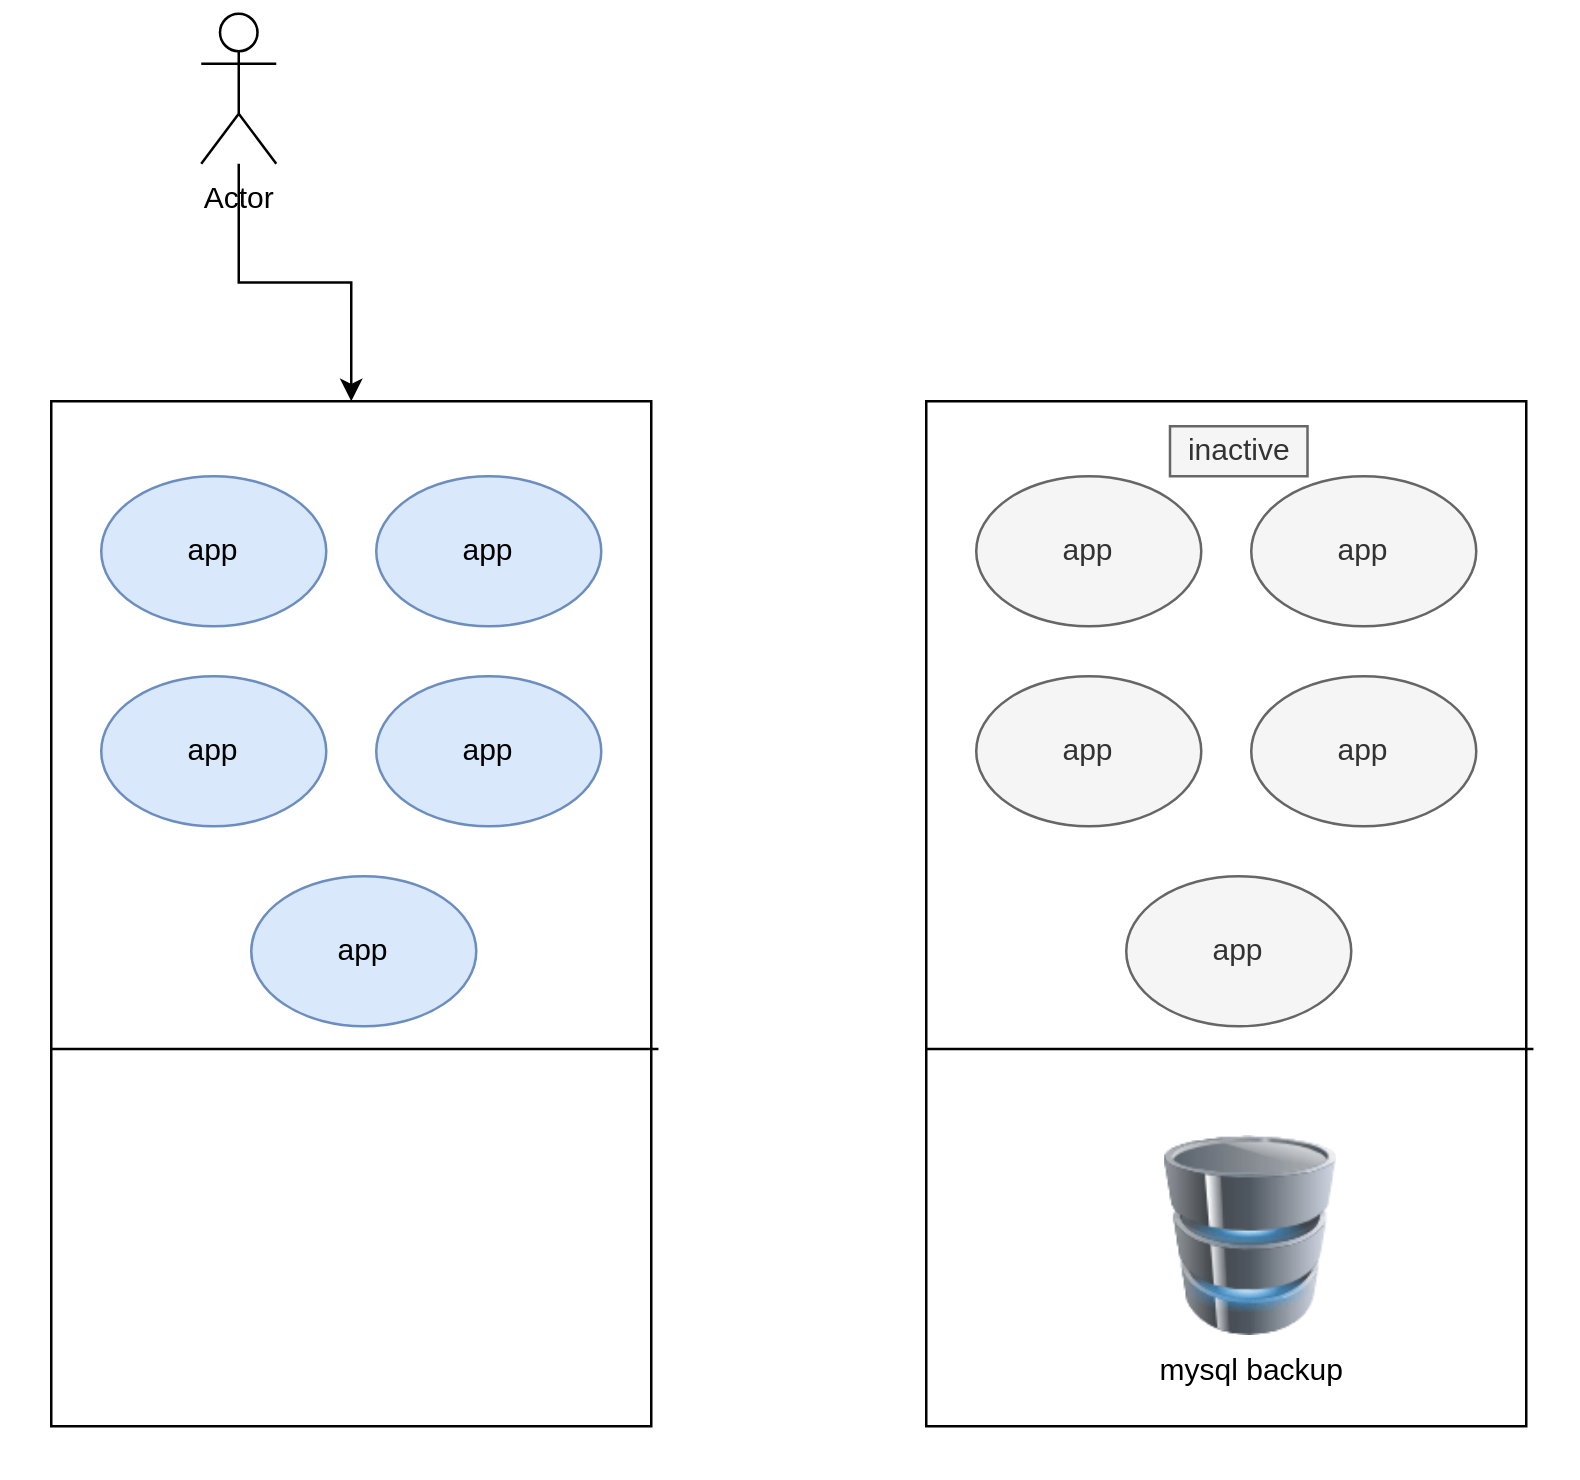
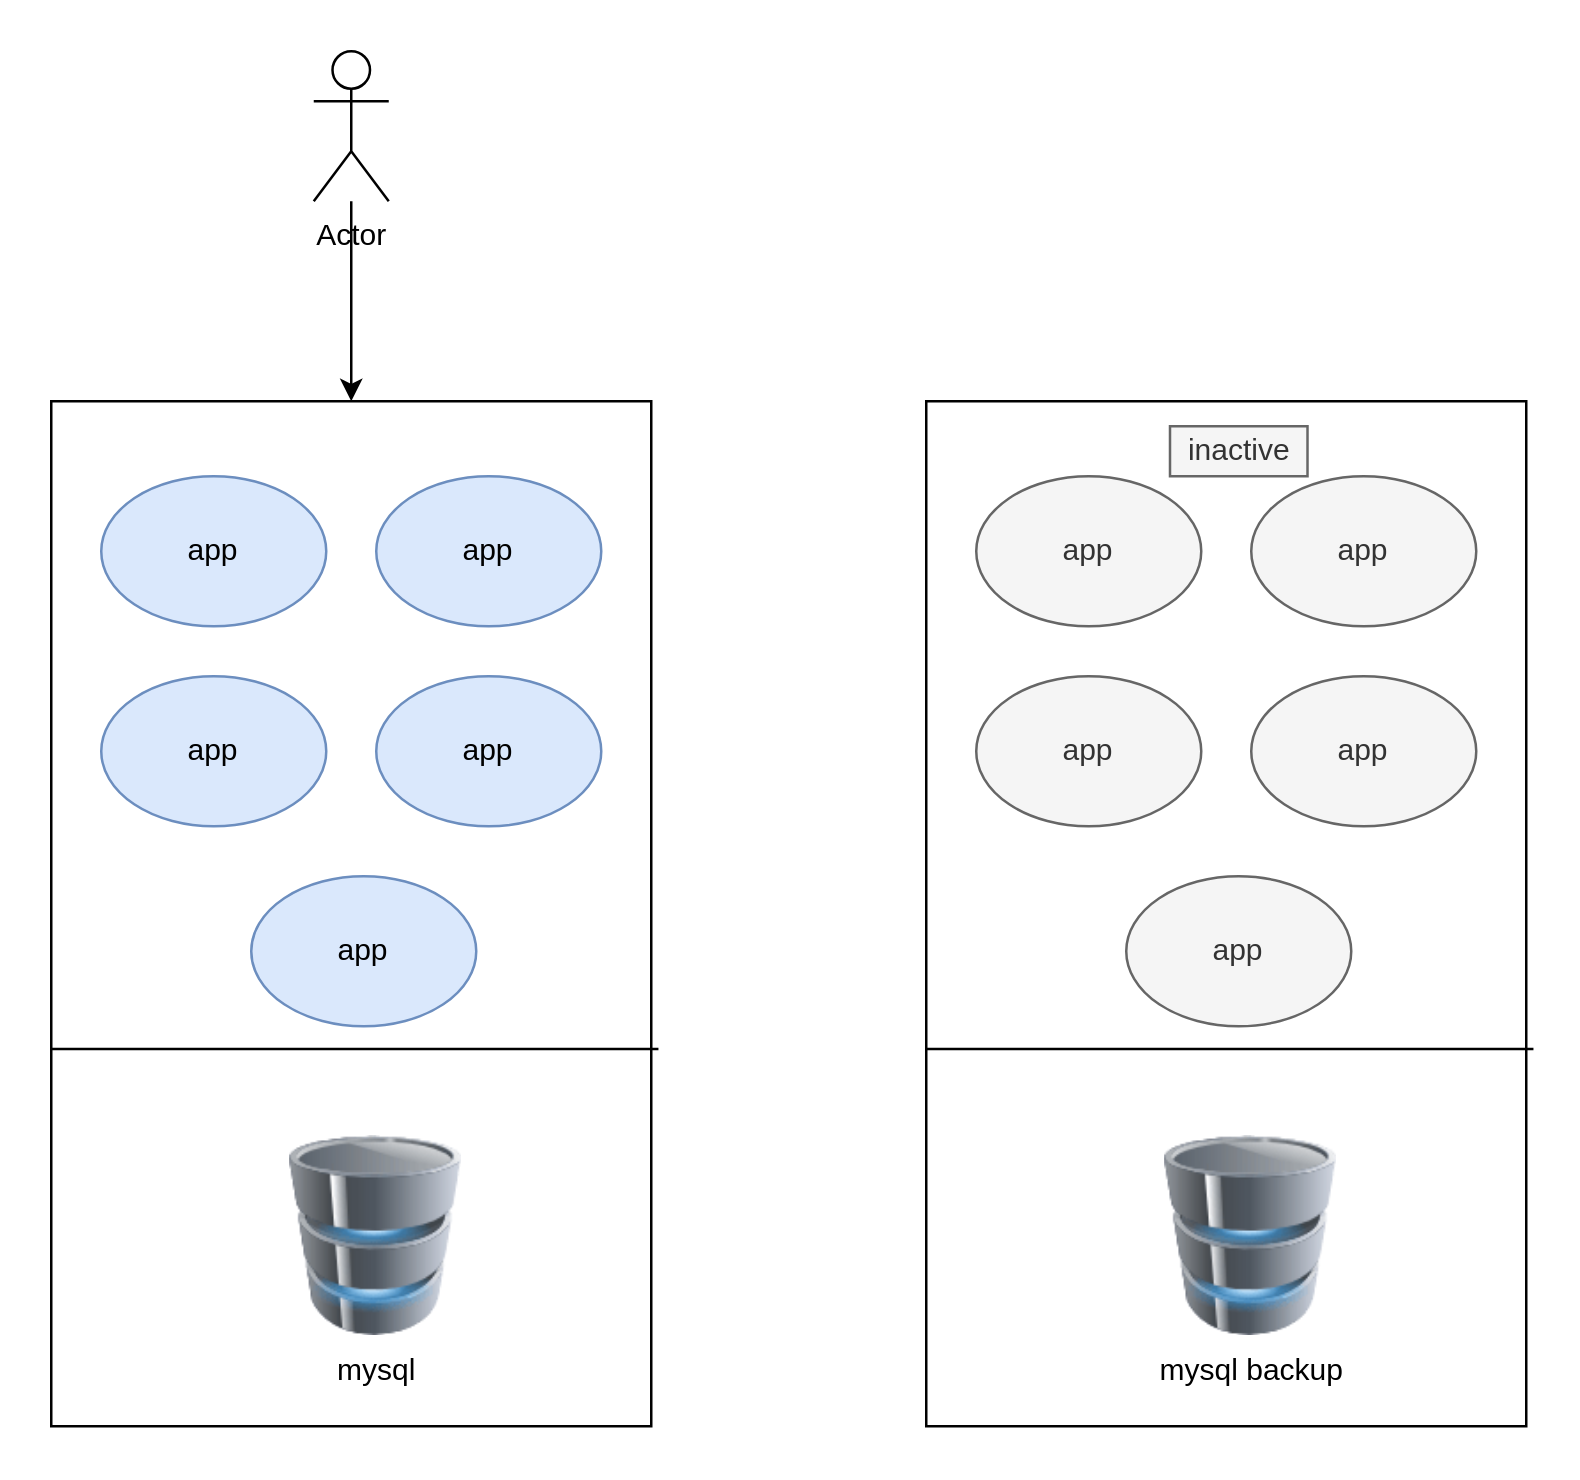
(239, 89) -> (351, 126)
none -> (376, 1236)
